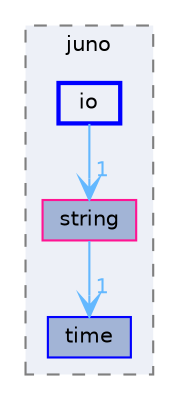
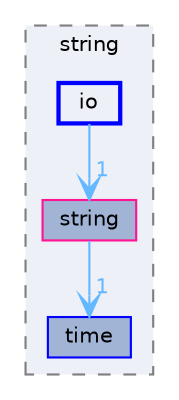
(89, 46) -> (89, 46)
